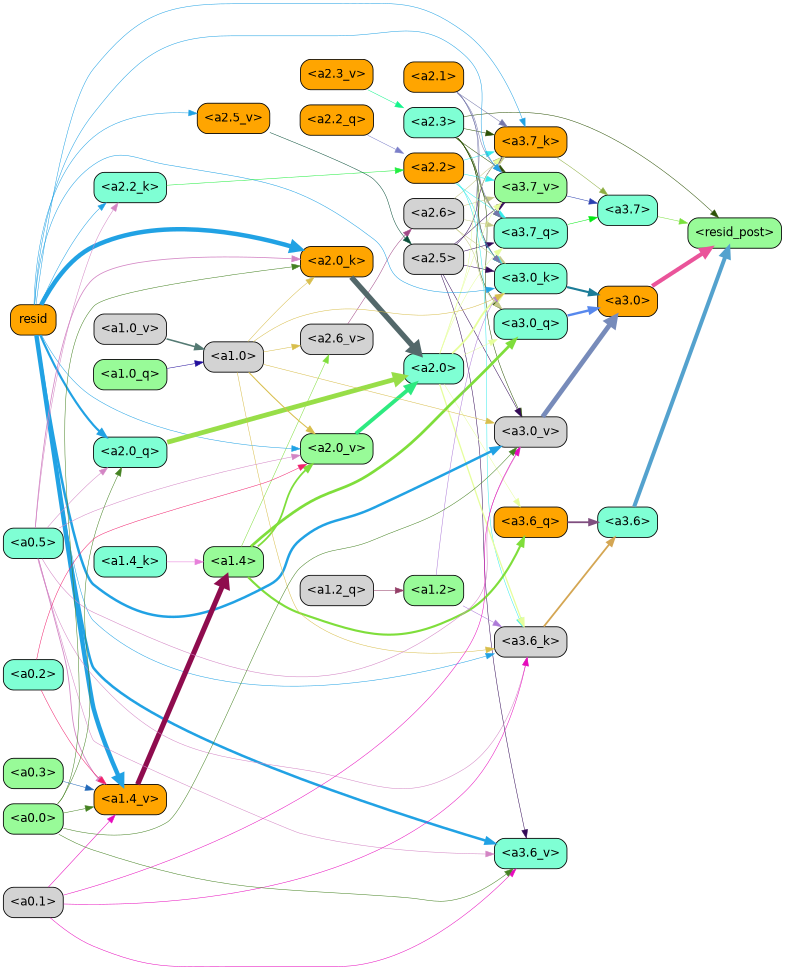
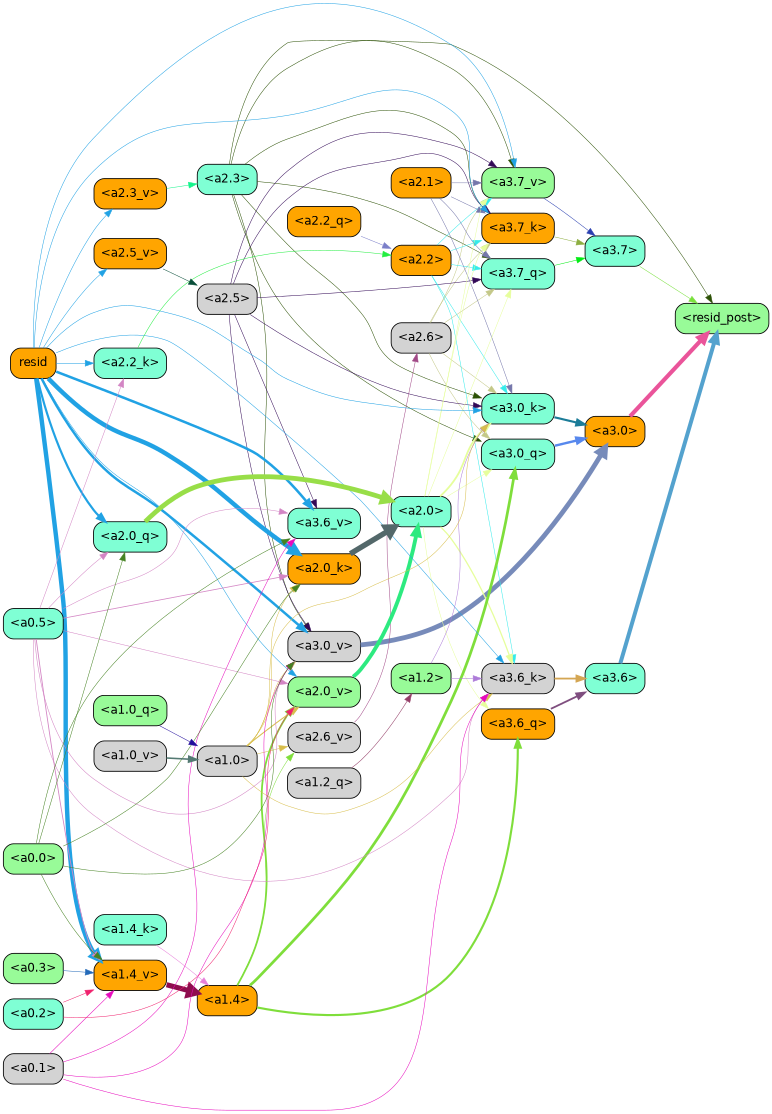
none -> (67, 278)
(234, 562) -> (227, 1001)
